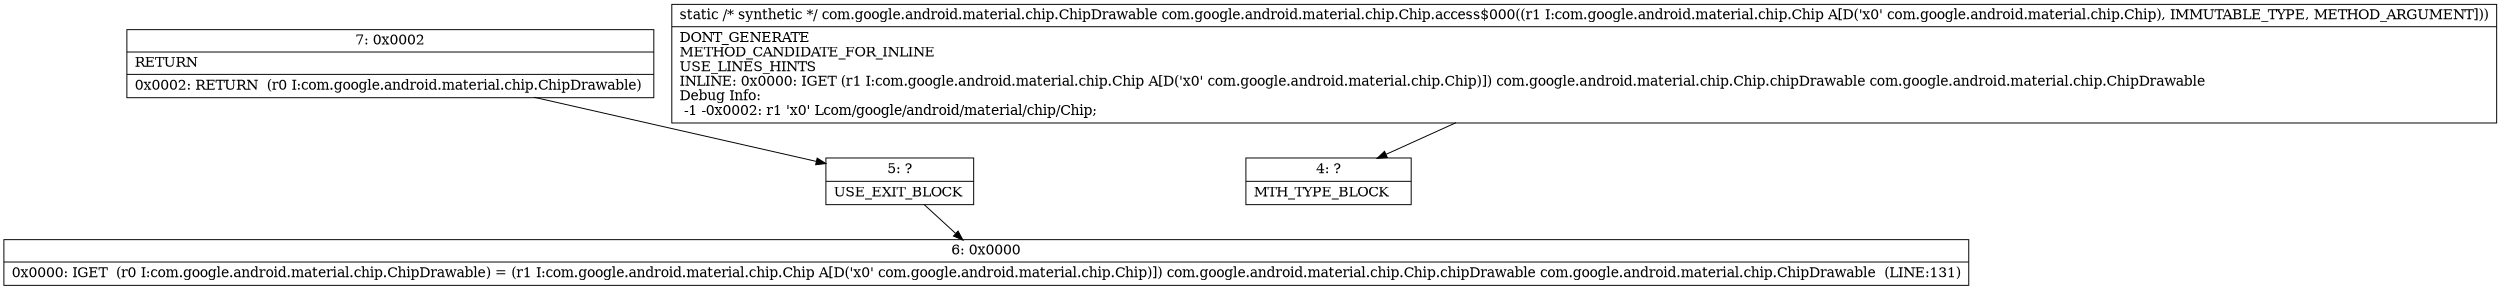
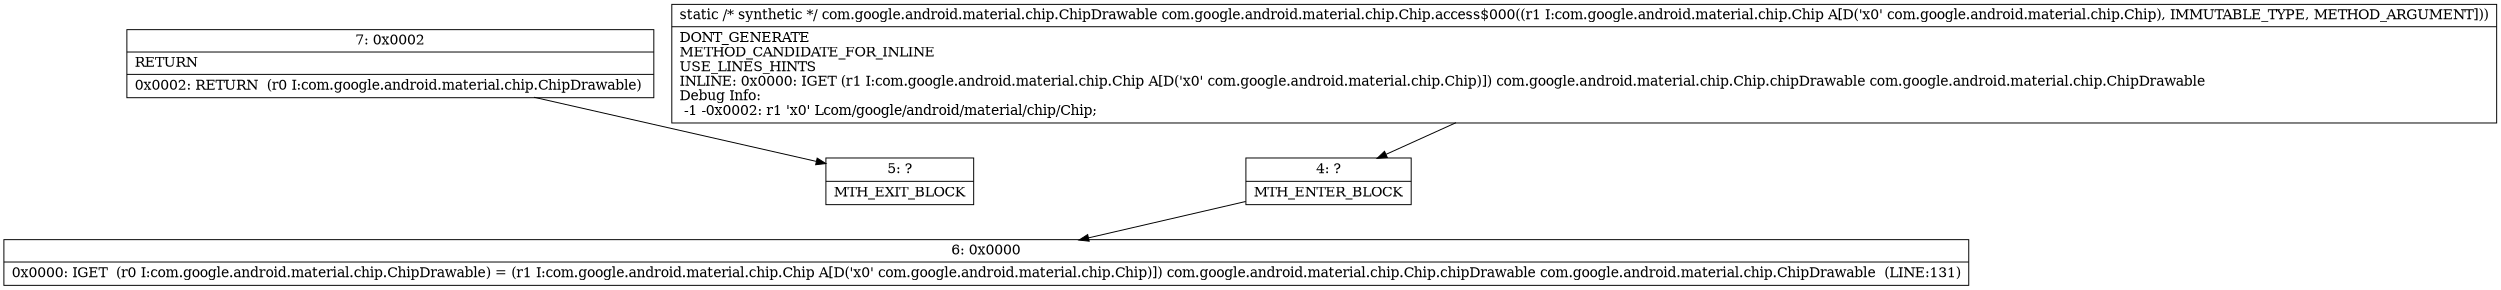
(898, 192) -> (900, 192)
(1321, 192) -> (1329, 192)
(940, 219) -> (1167, 220)
